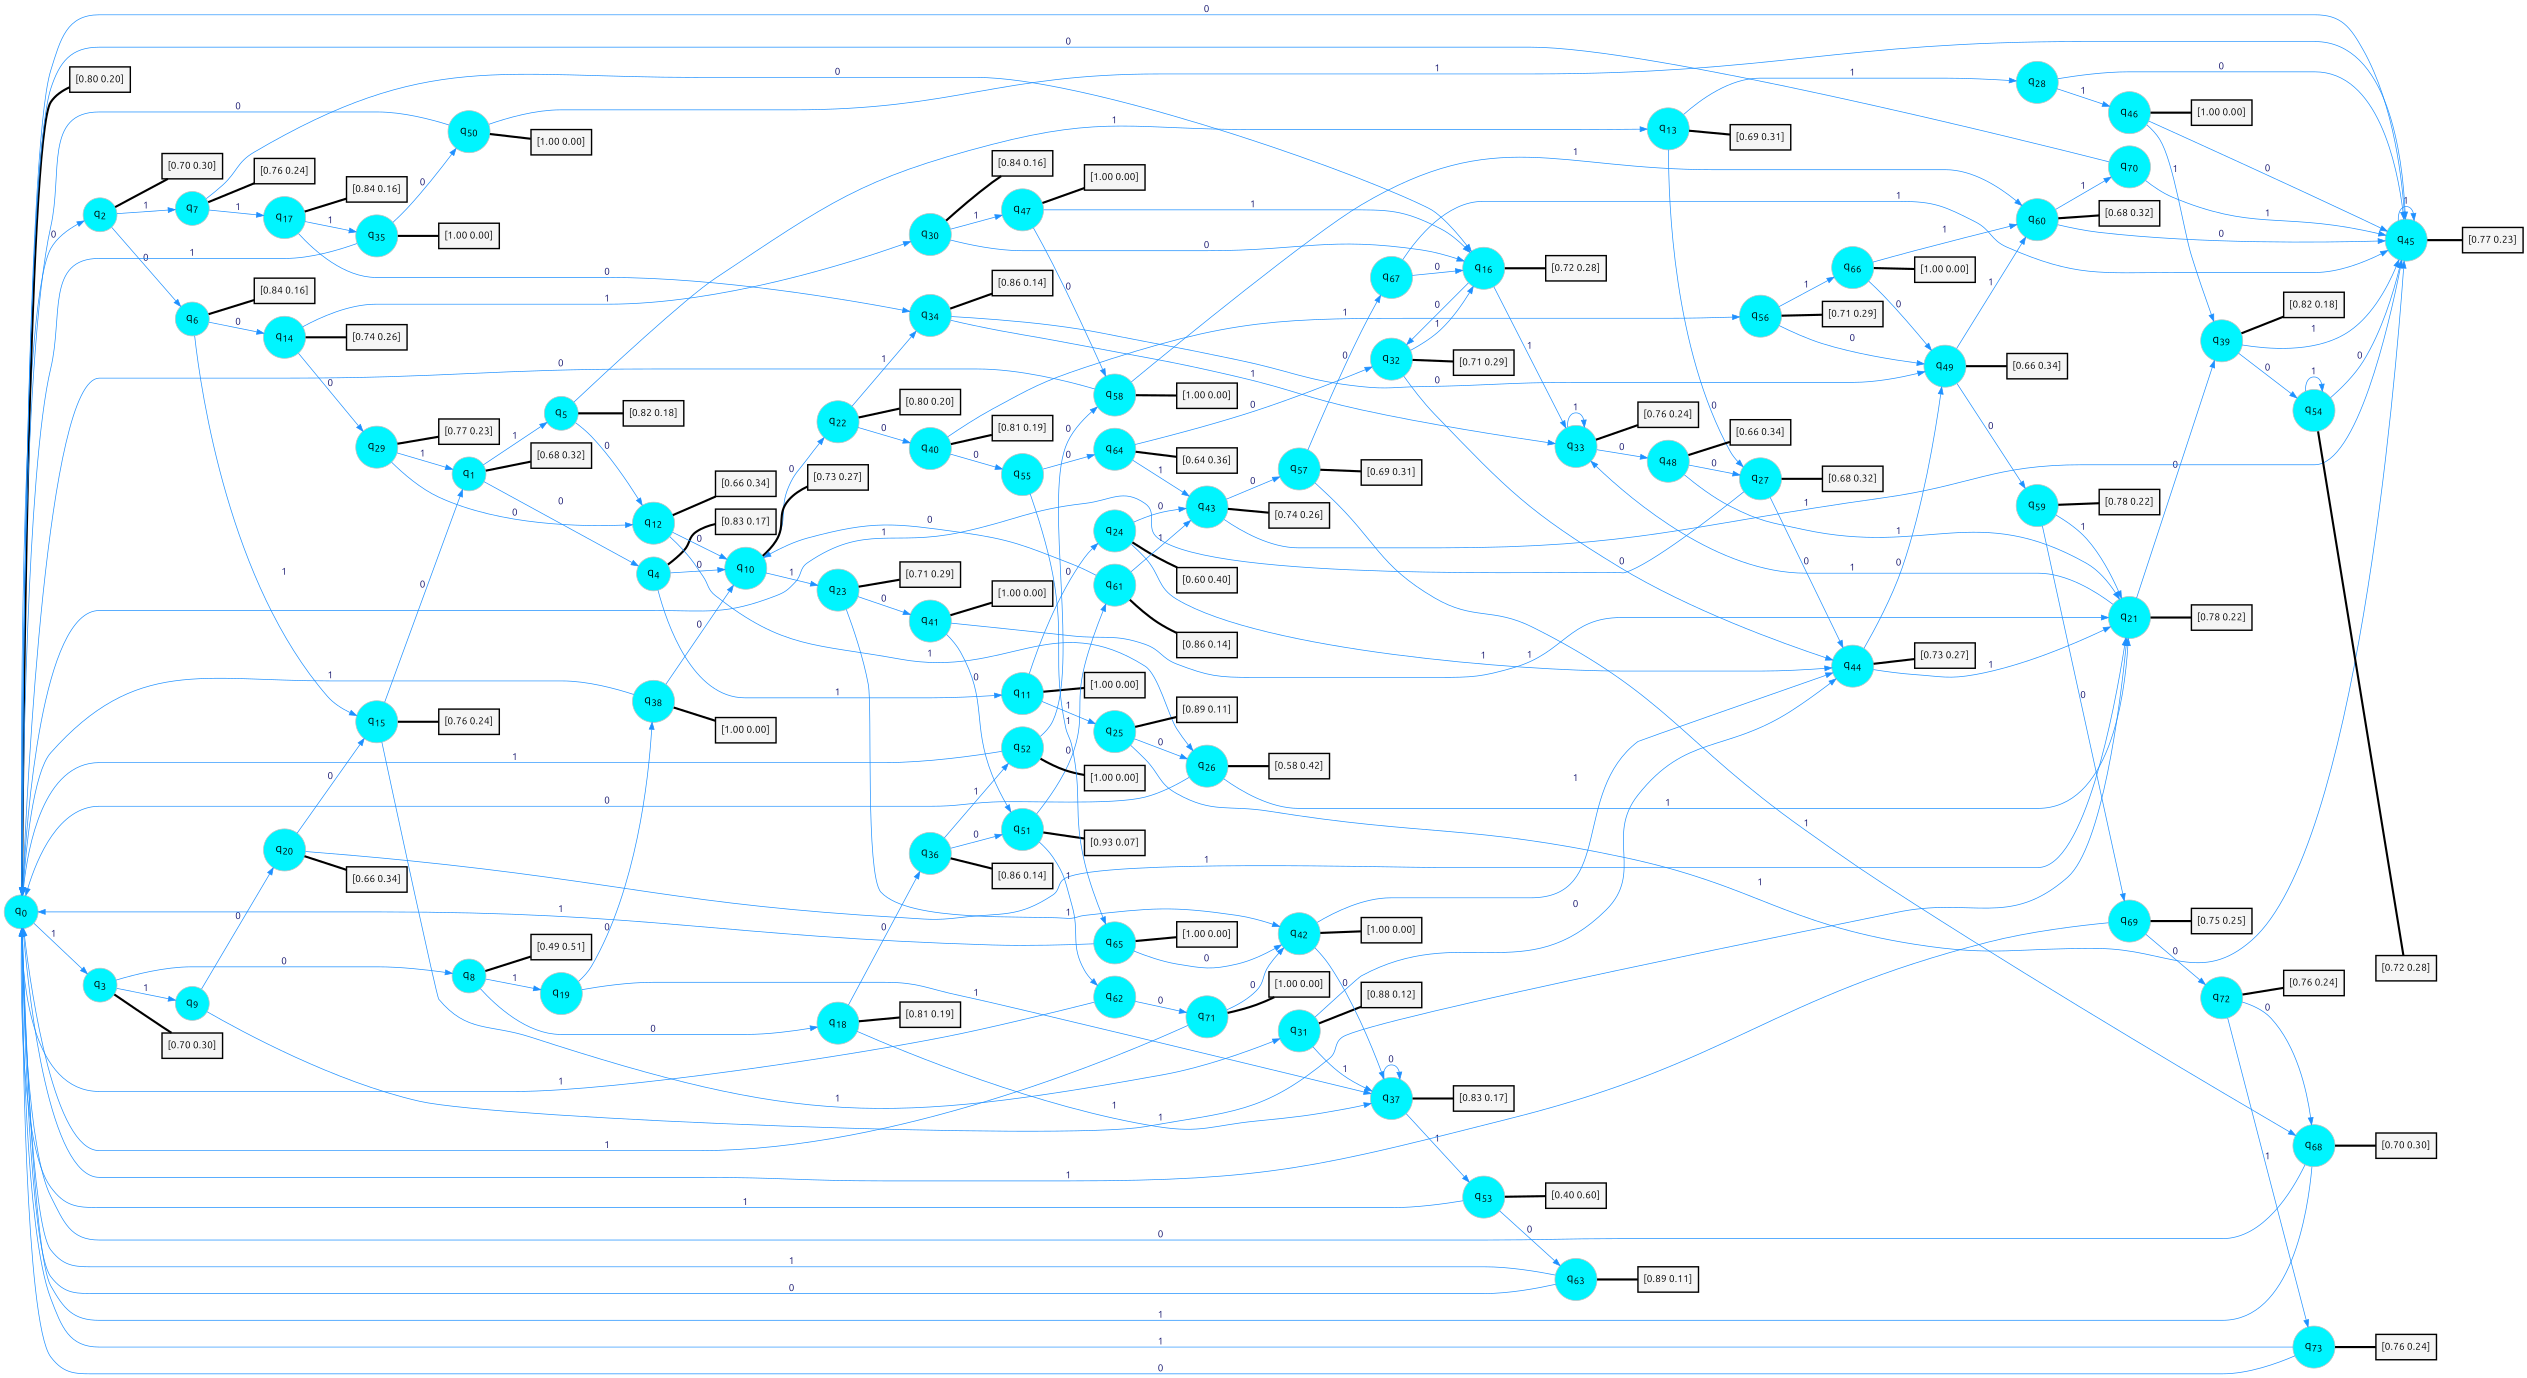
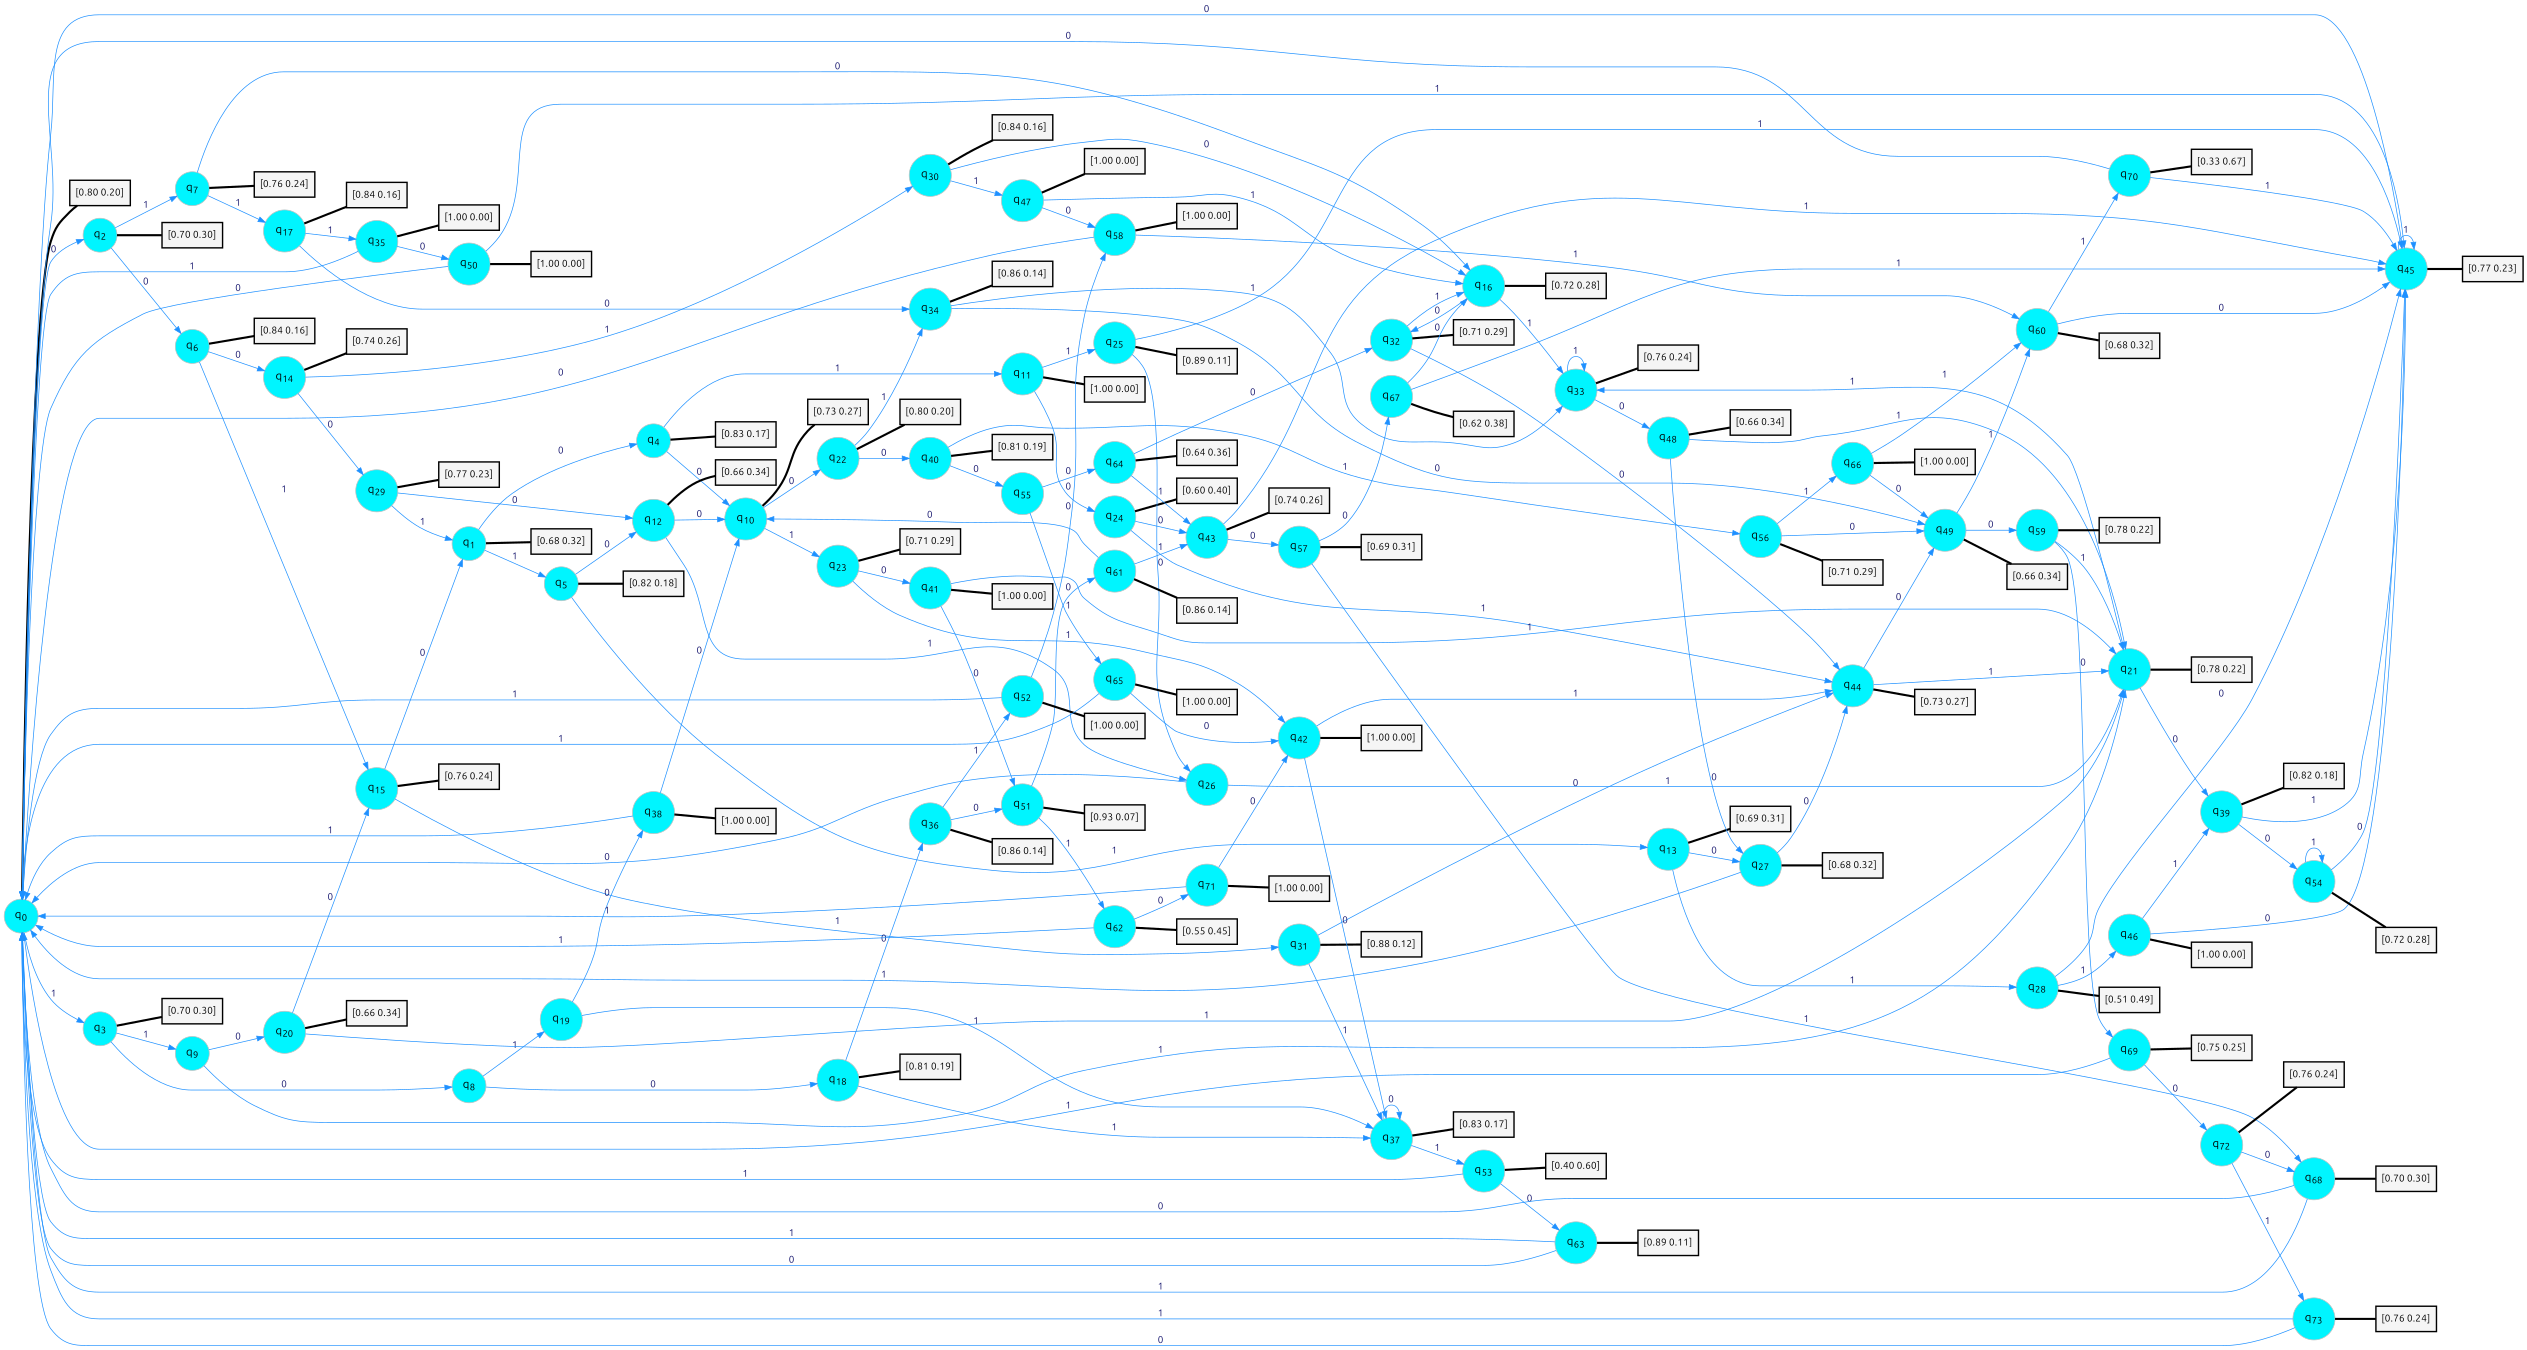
none -> (2222, 162)
none -> (1484, 424)
(1299, 766) -> none
none -> (1207, 932)
(561, 947) -> none
none -> (2129, 1000)
